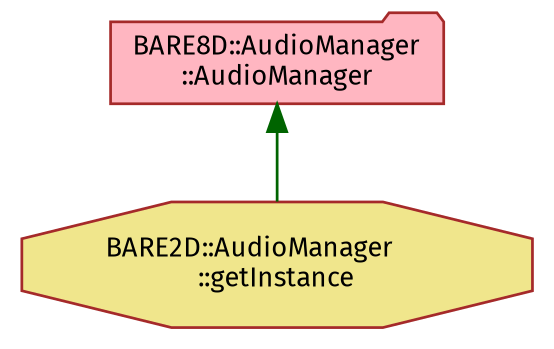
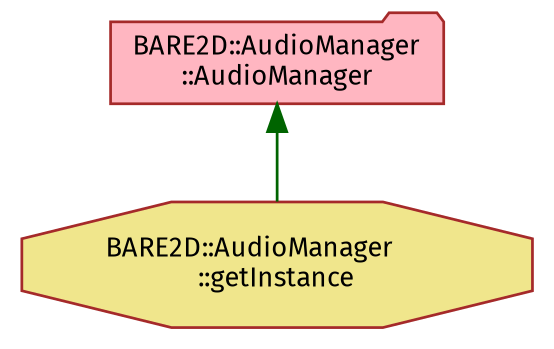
(277, 63) -> (277, 63)
